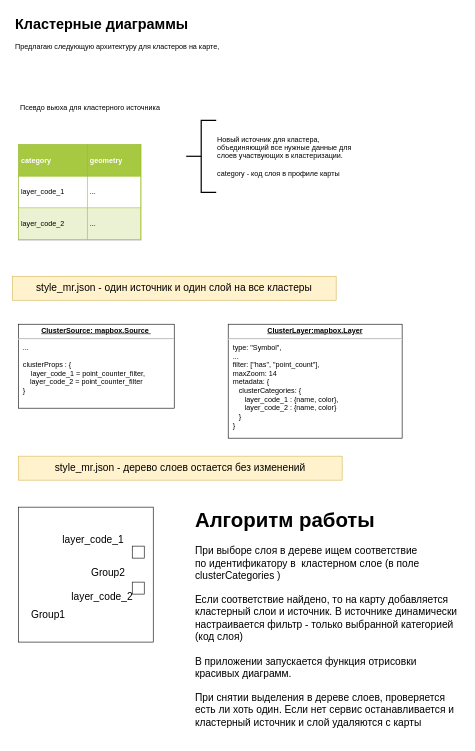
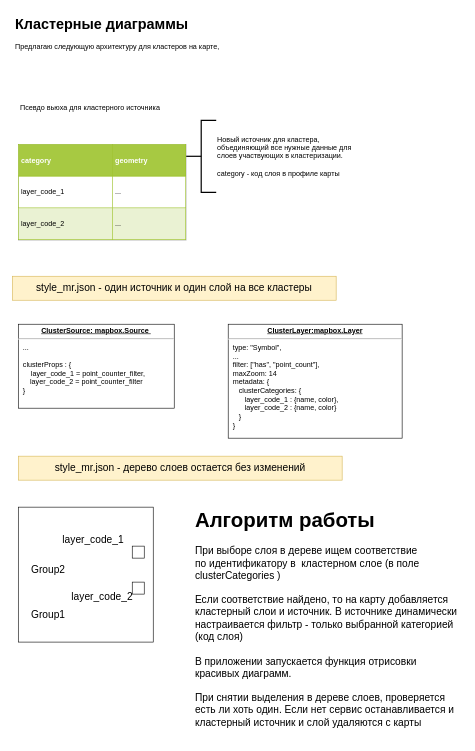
(80, 192) -> (102, 192)
(108, 573) -> (48, 570)
